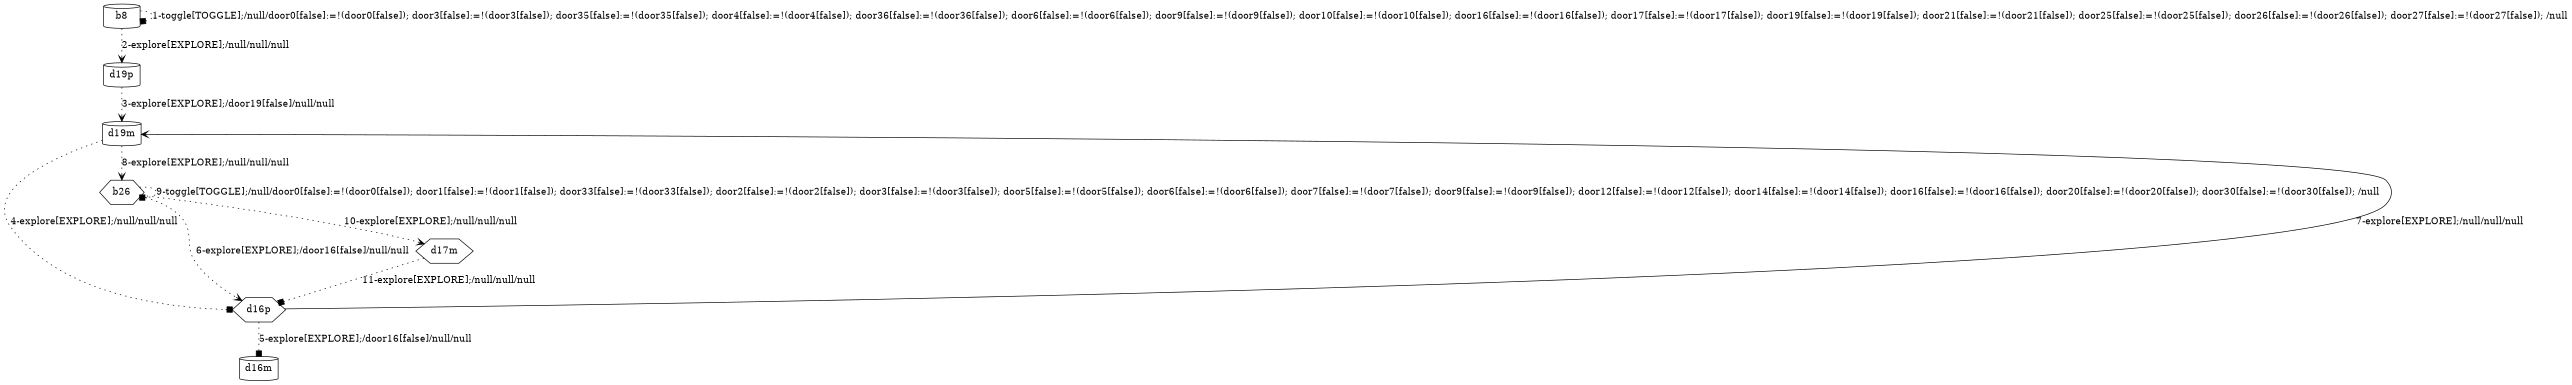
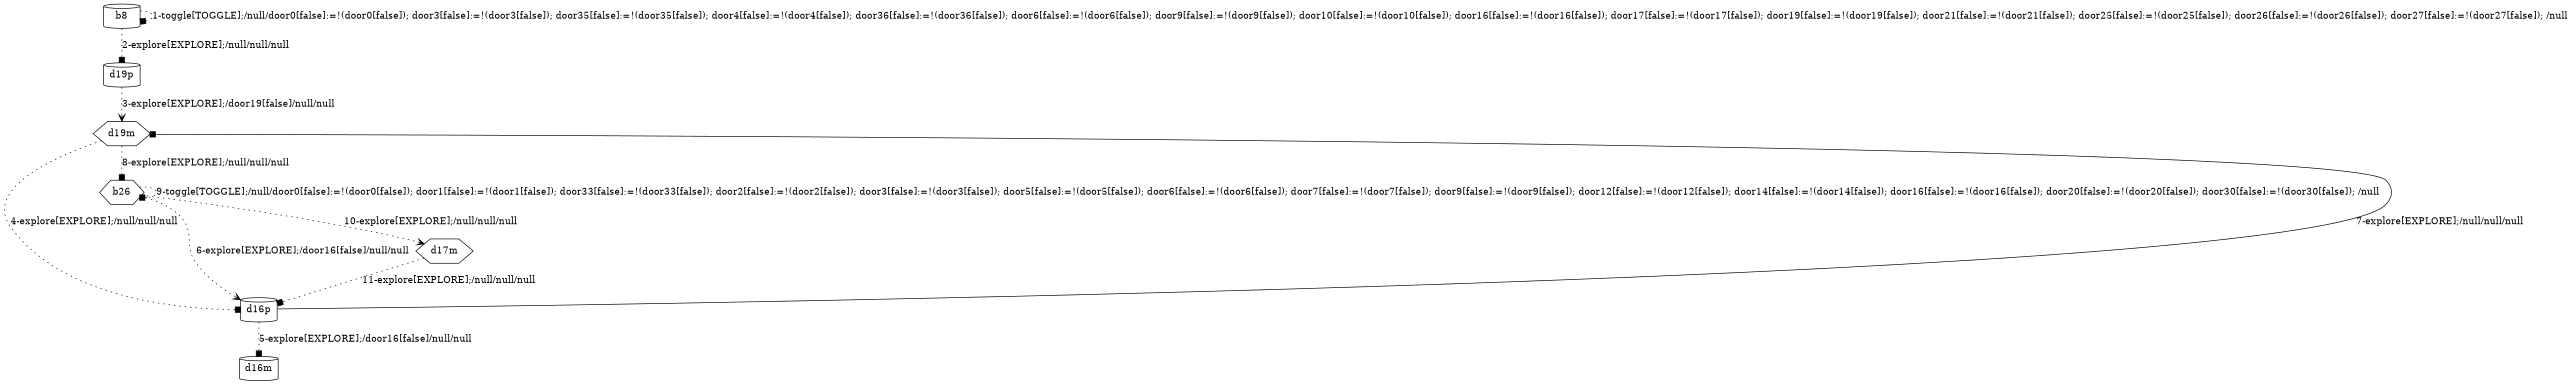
(122, 42) -> (122, 42)
(122, 134) -> (122, 134)
(122, 160) -> (122, 160)
(2334, 173) -> (2342, 174)
(259, 310) -> (259, 310)
